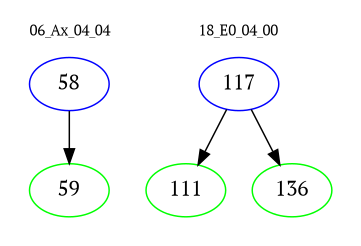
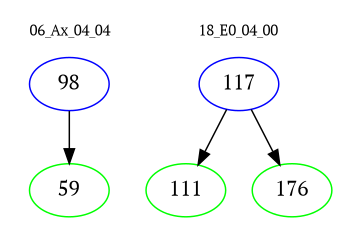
(69, 84) -> (69, 84)
(292, 190) -> (292, 190)
